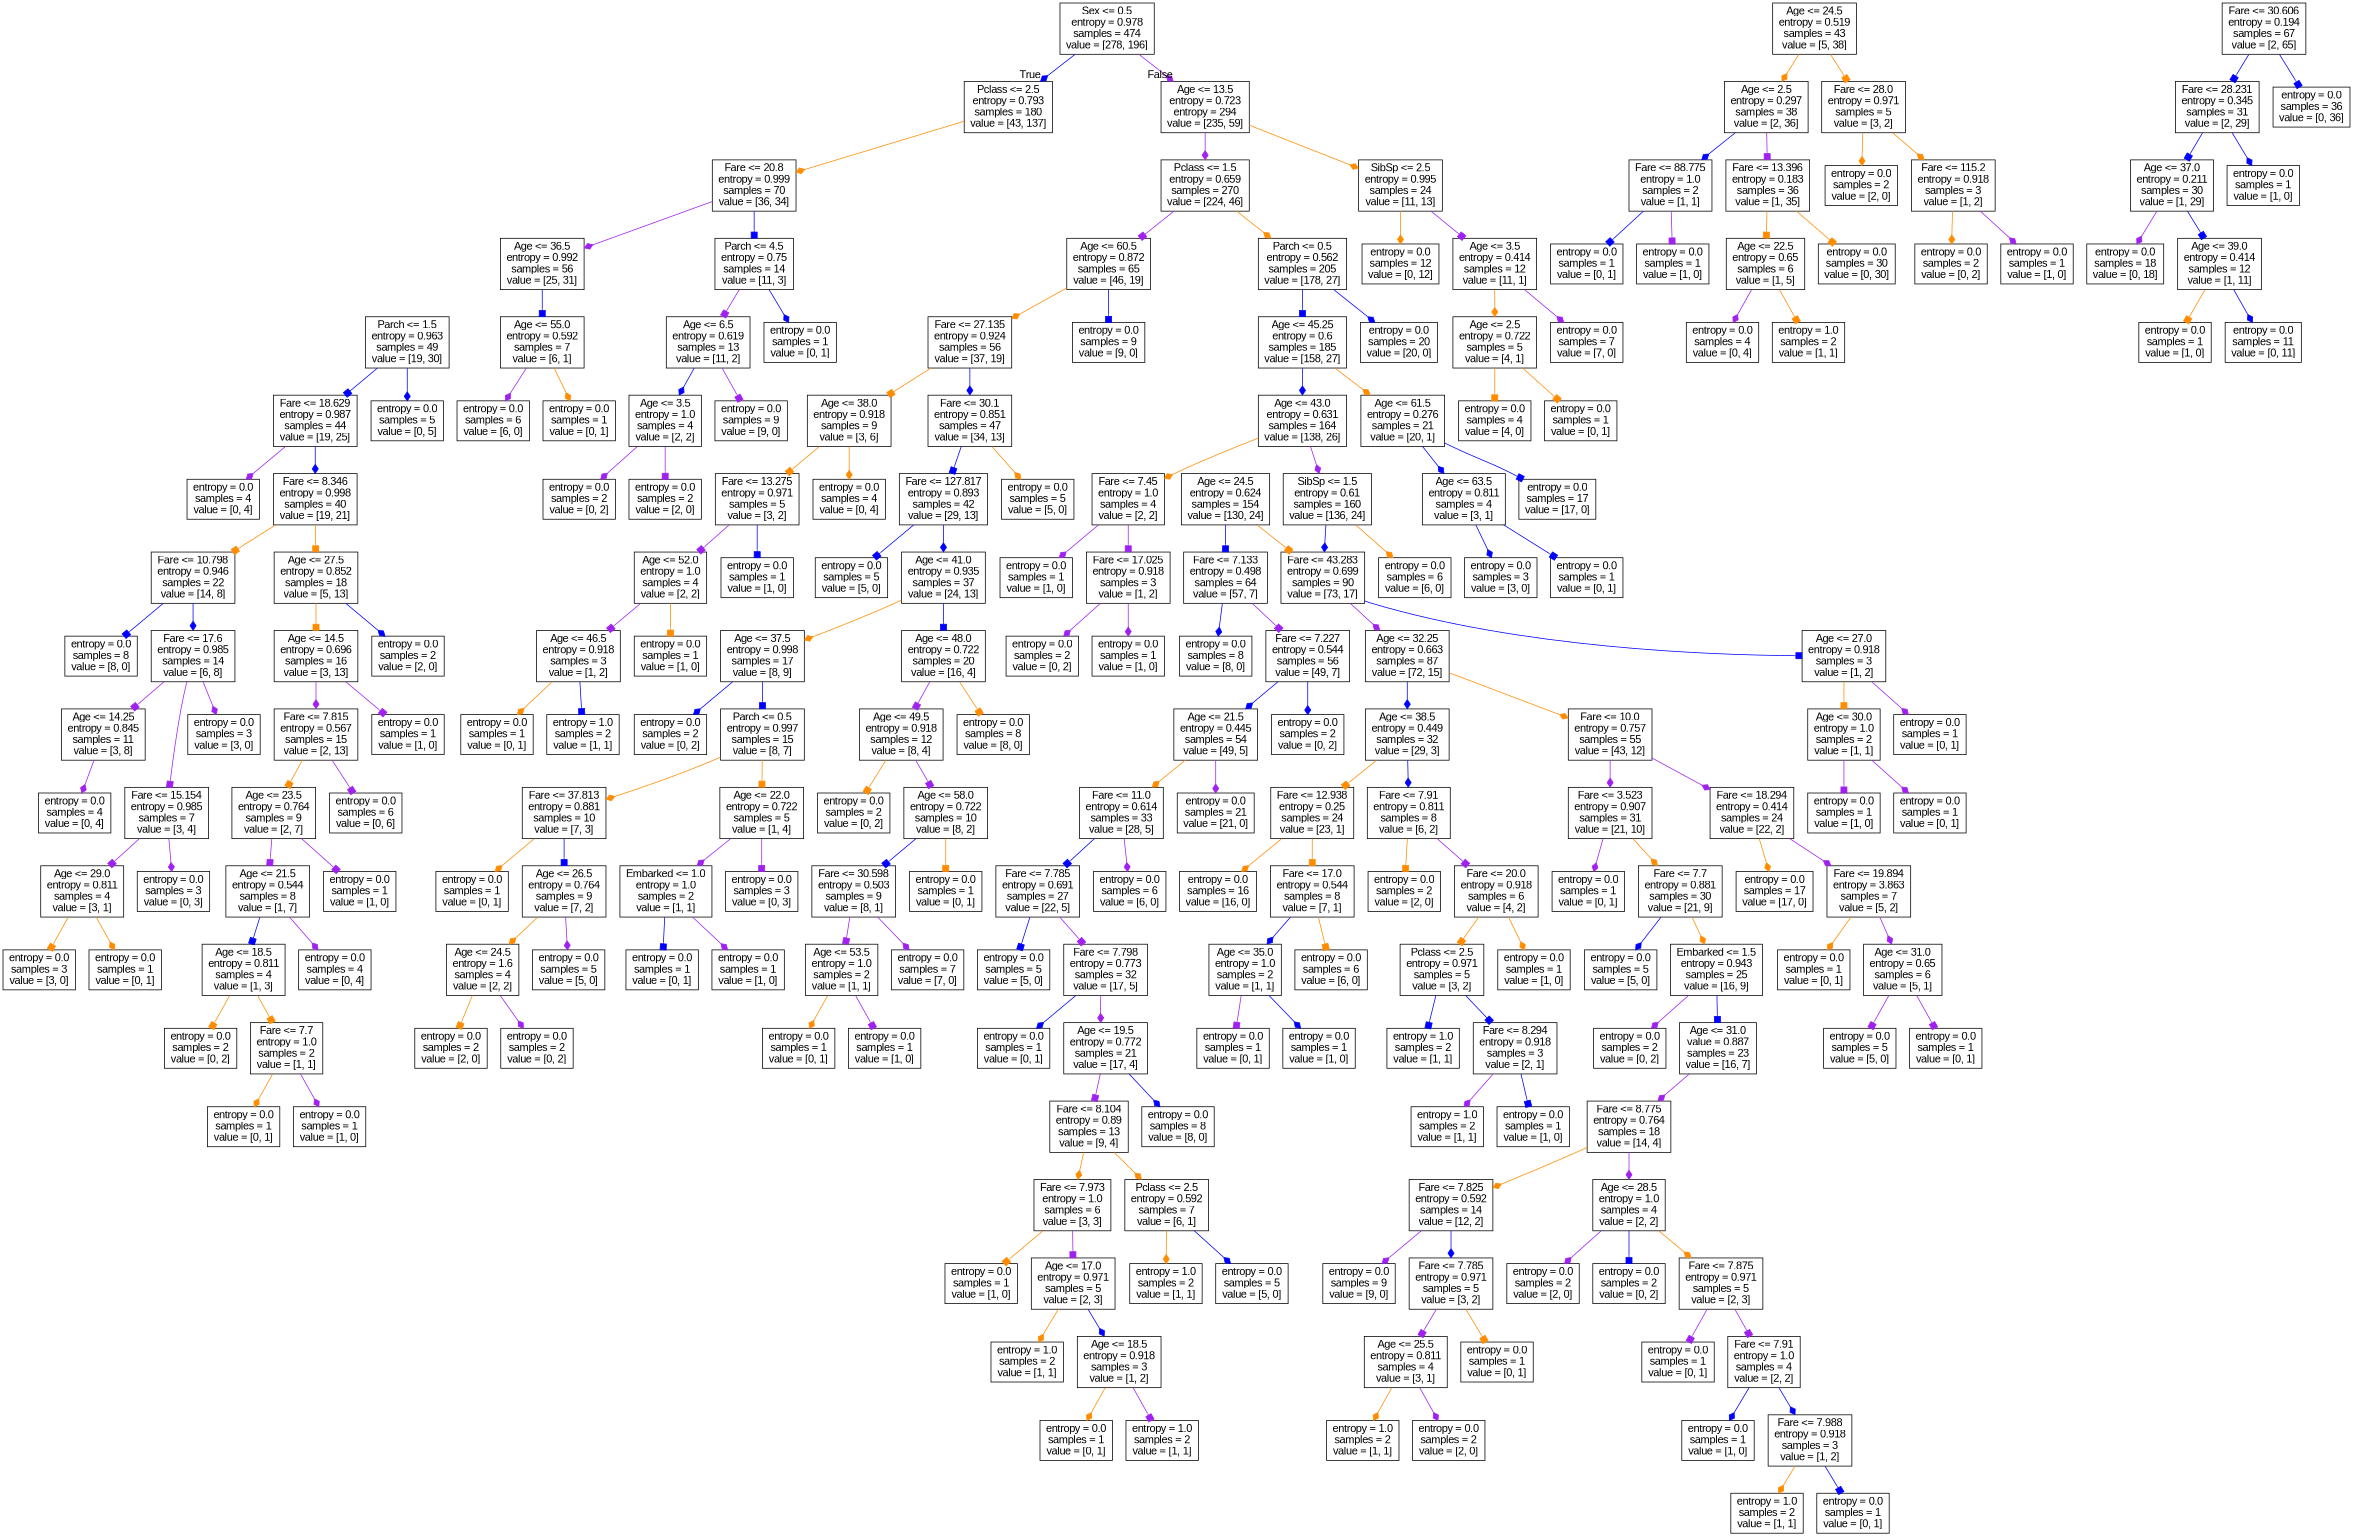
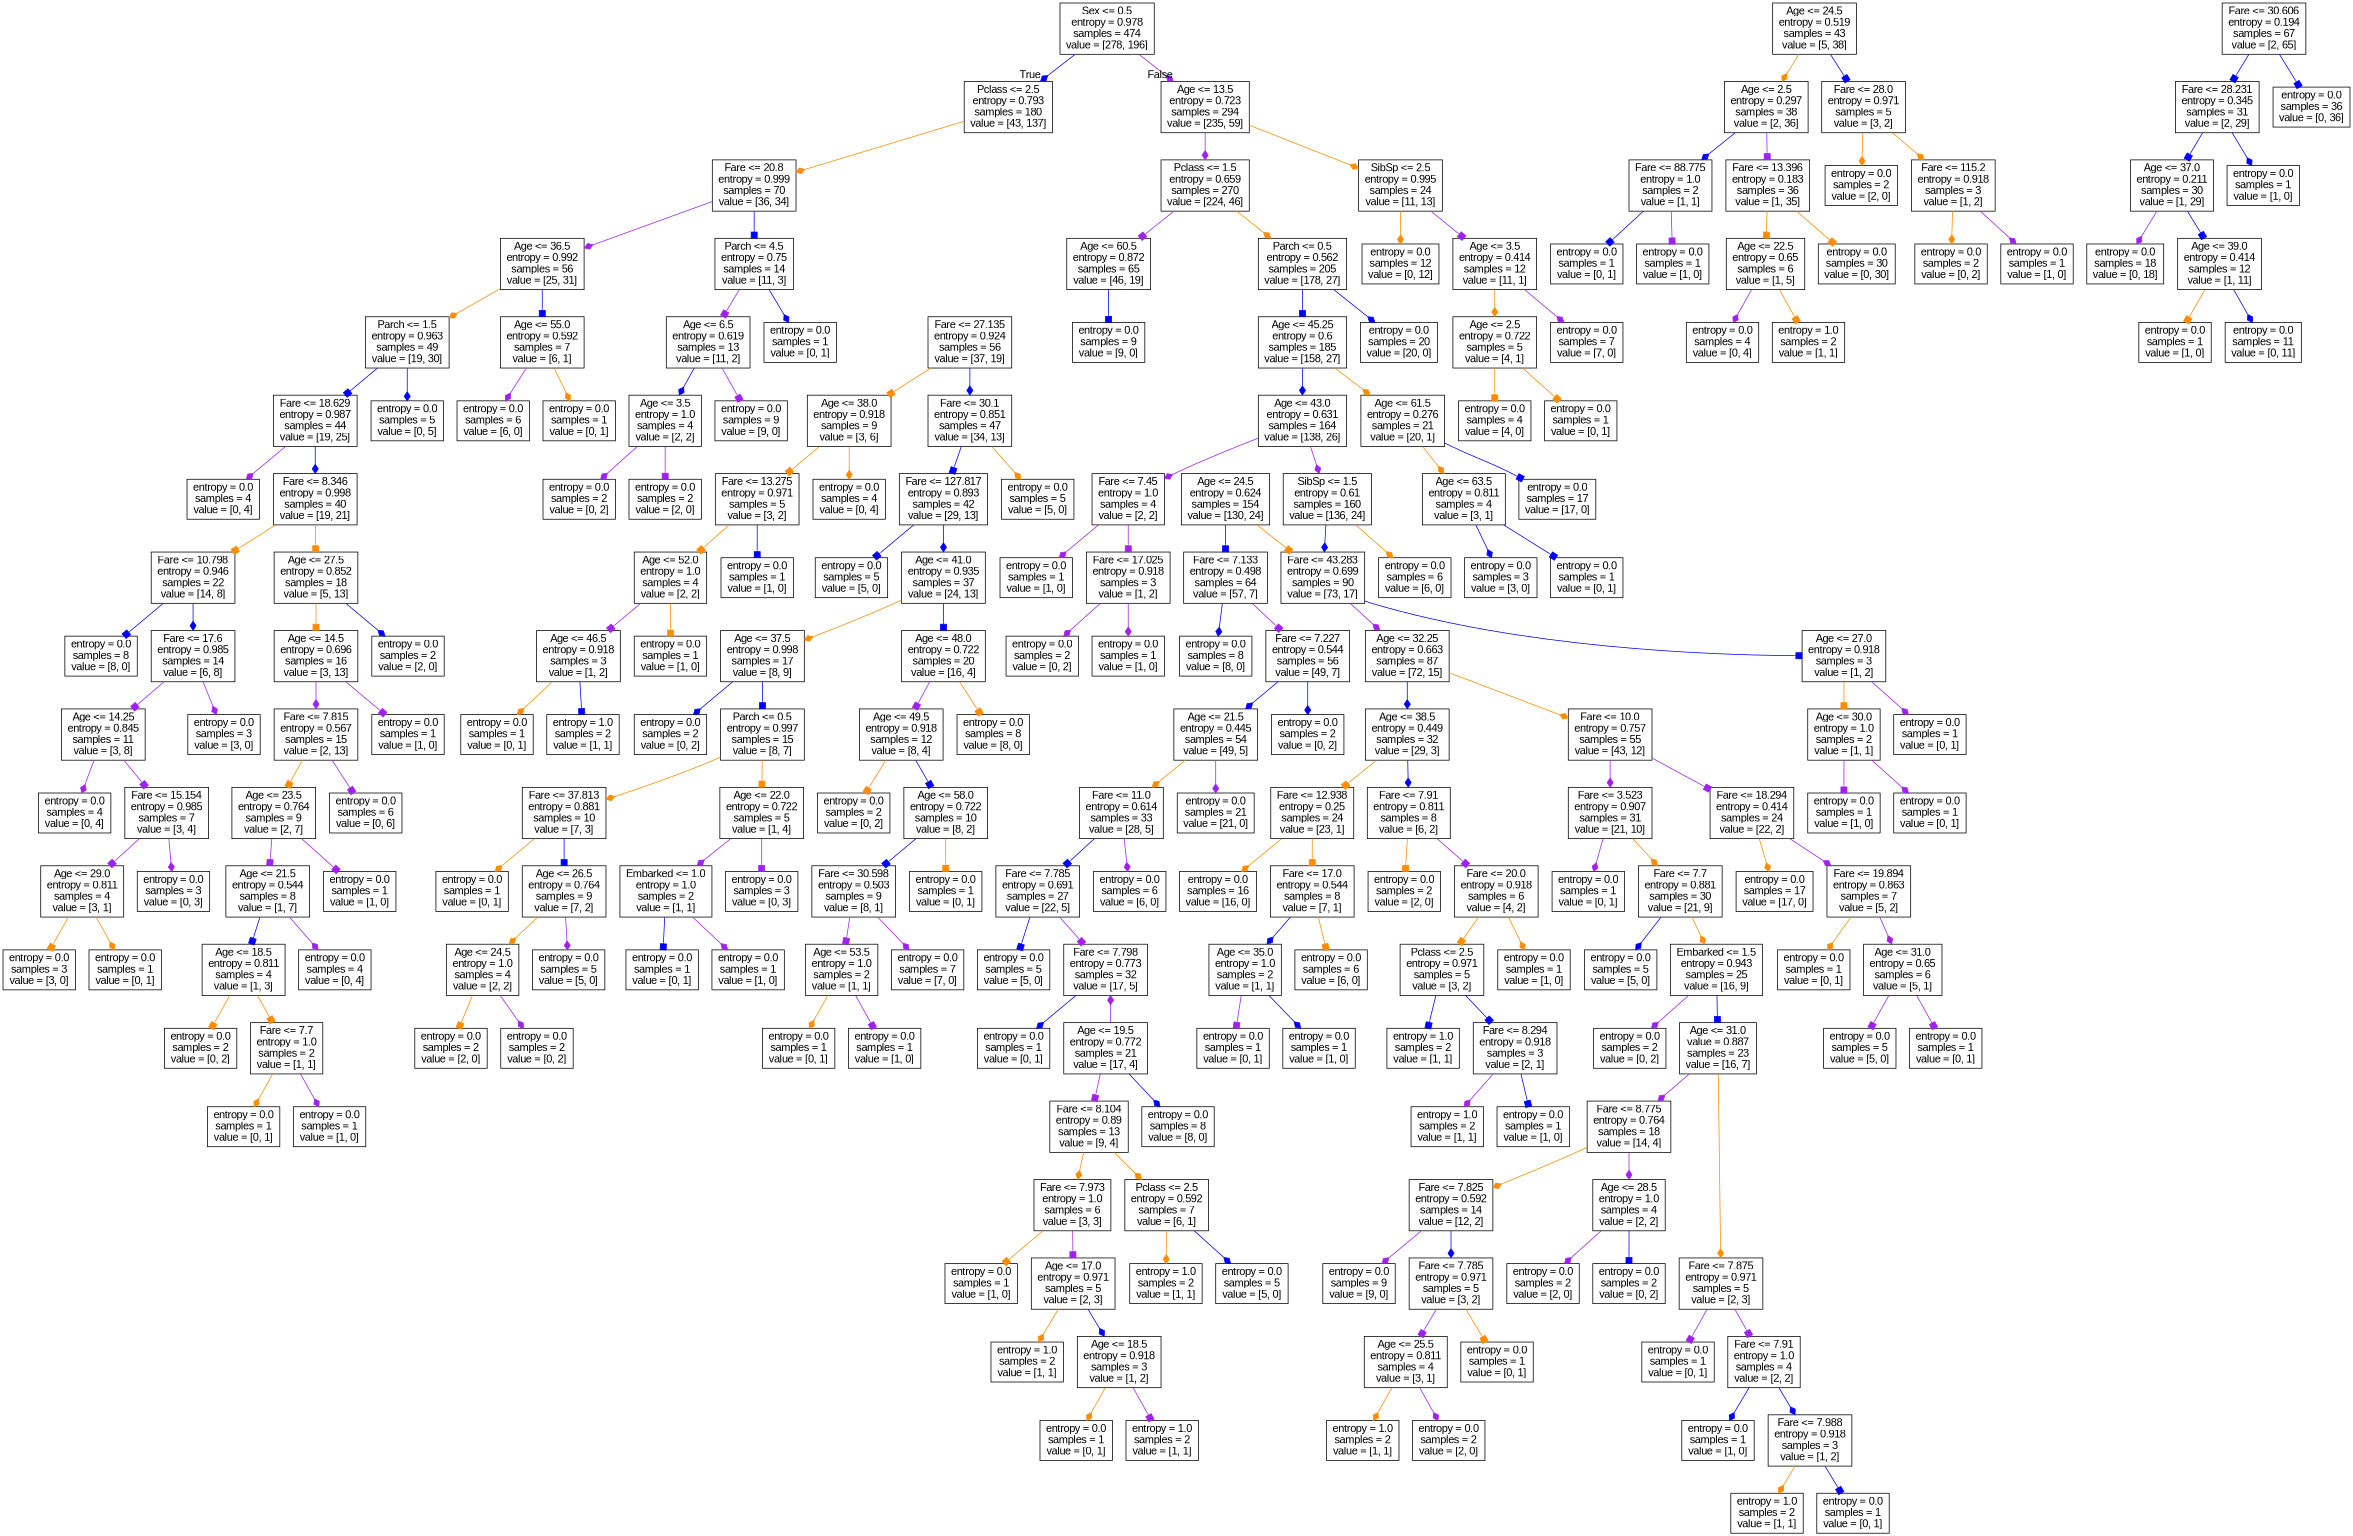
(1837, 65) -> (1837, 65)
(1205, 107) -> (1205, 107)
none -> (479, 301)
(1043, 301) -> none
(1215, 455) -> (1215, 455)
(1430, 456) -> (1430, 456)
(717, 536) -> (717, 536)
(177, 731) -> (132, 771)
(922, 770) -> (922, 770)
(1678, 772) -> (1678, 772)
(1869, 891) -> (1869, 891)
(483, 970) -> (483, 970)
(1101, 1004) -> (1111, 1014)
(1671, 1241) -> (1719, 1161)
